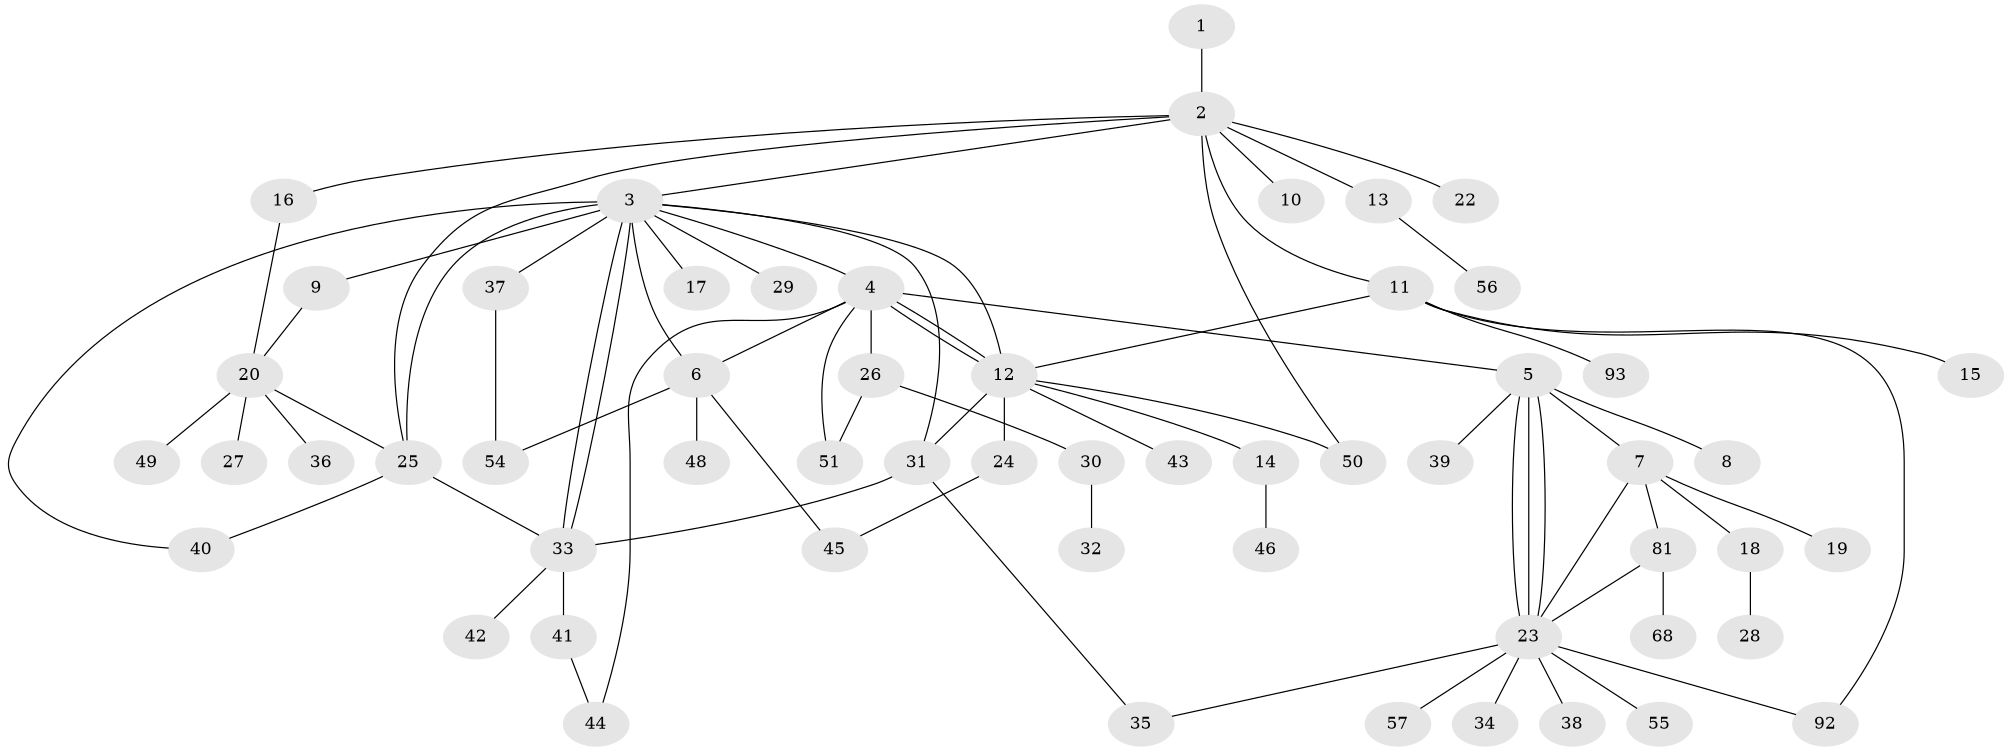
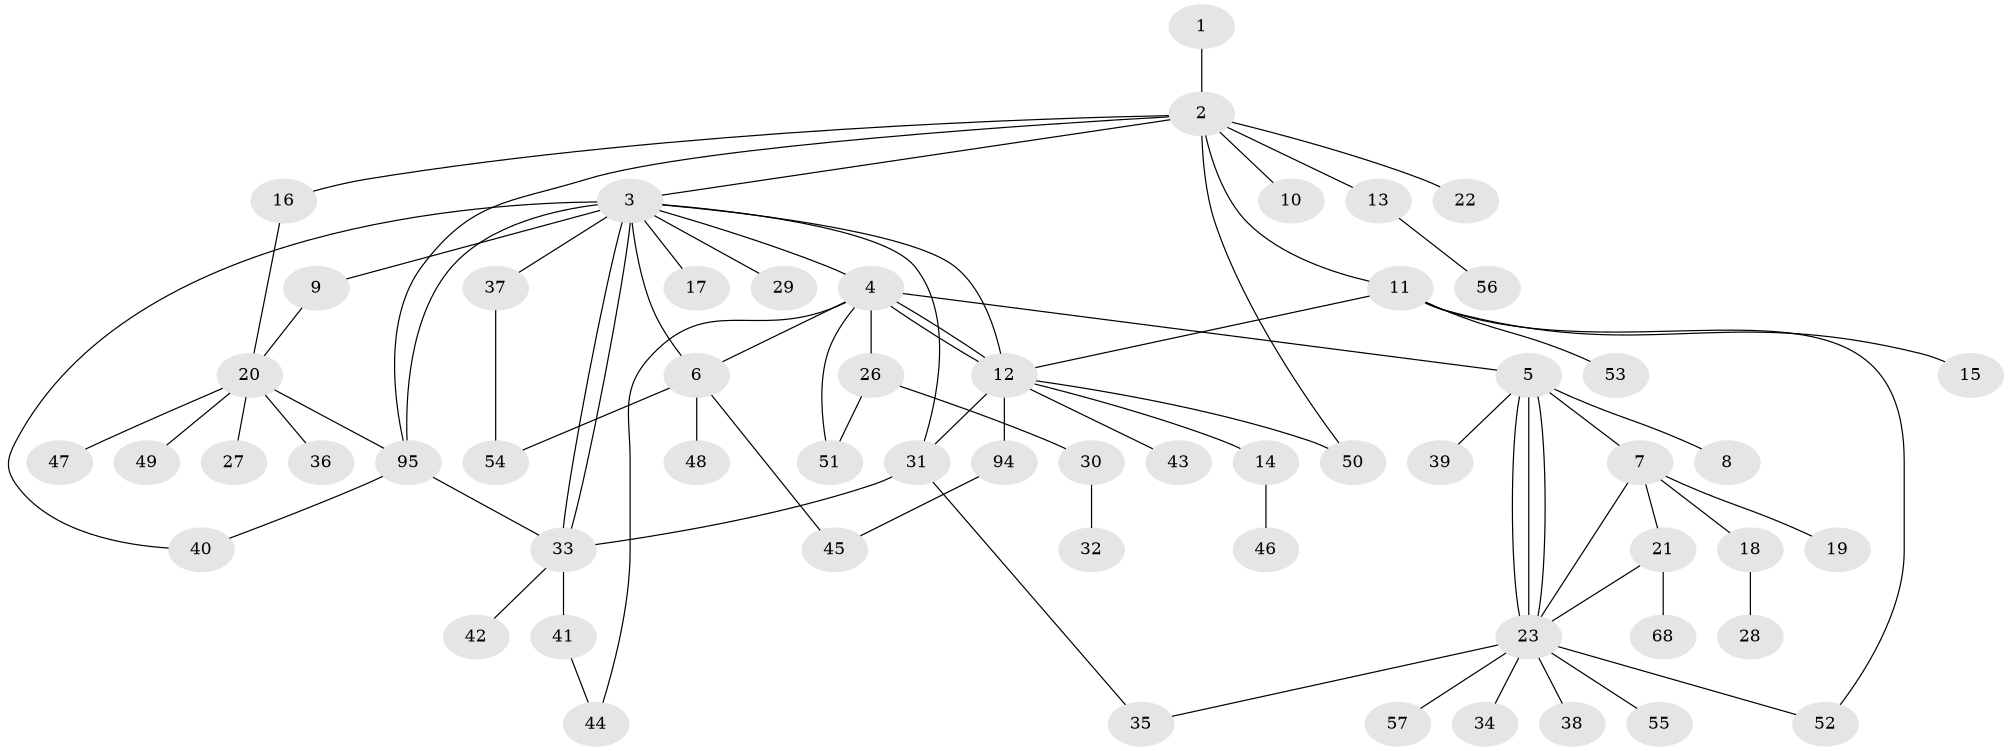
(1616, 375) -> (1616, 375)
none -> (60, 463)
(408, 463) -> (408, 463)
(1004, 463) -> (1004, 463)
(1663, 550) -> (1663, 550)
(1826, 724) -> (1826, 724)
